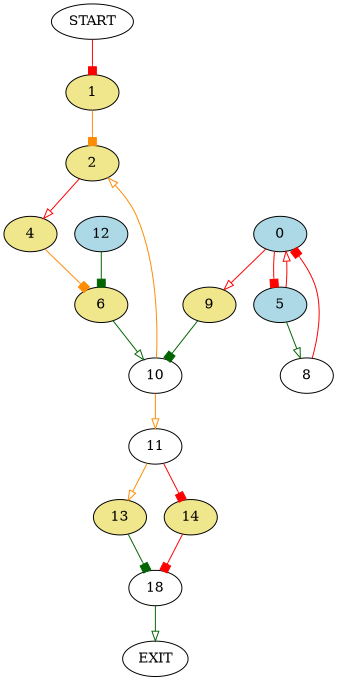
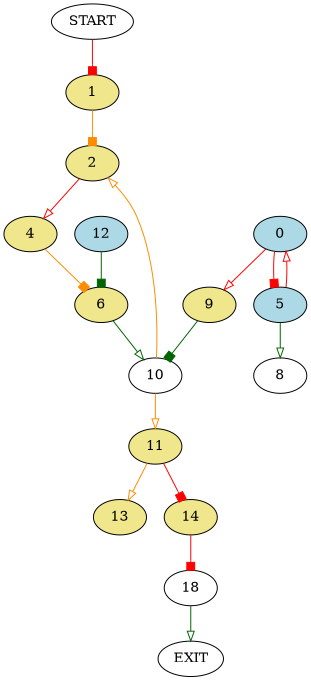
(319, 306) -> none
(155, 446) -> (155, 446)
(135, 548) -> none
